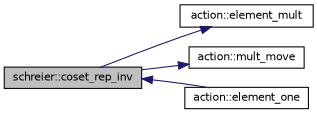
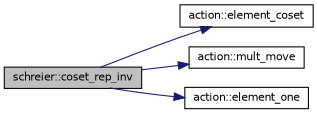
(247, 16) -> (247, 16)
(181, 83) -> (142, 93)
